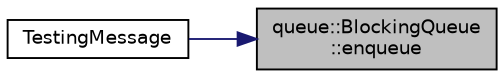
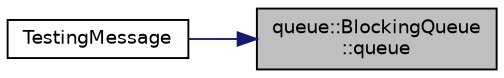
(377, 39) -> (377, 39)
